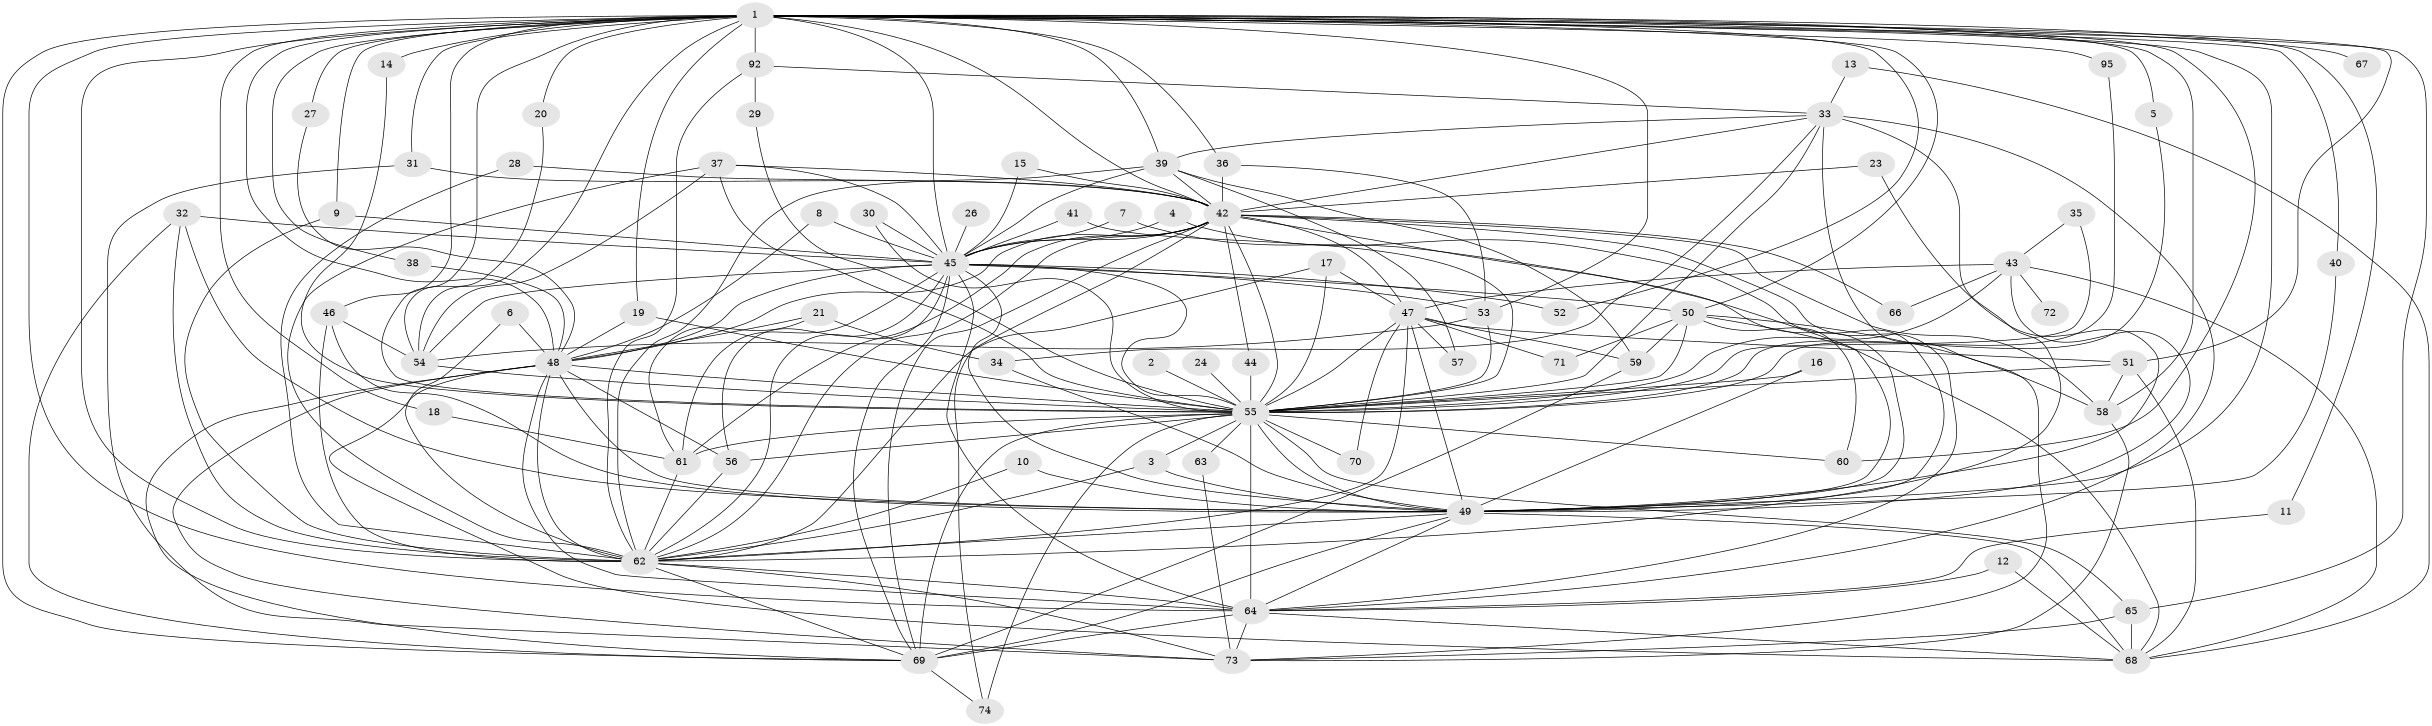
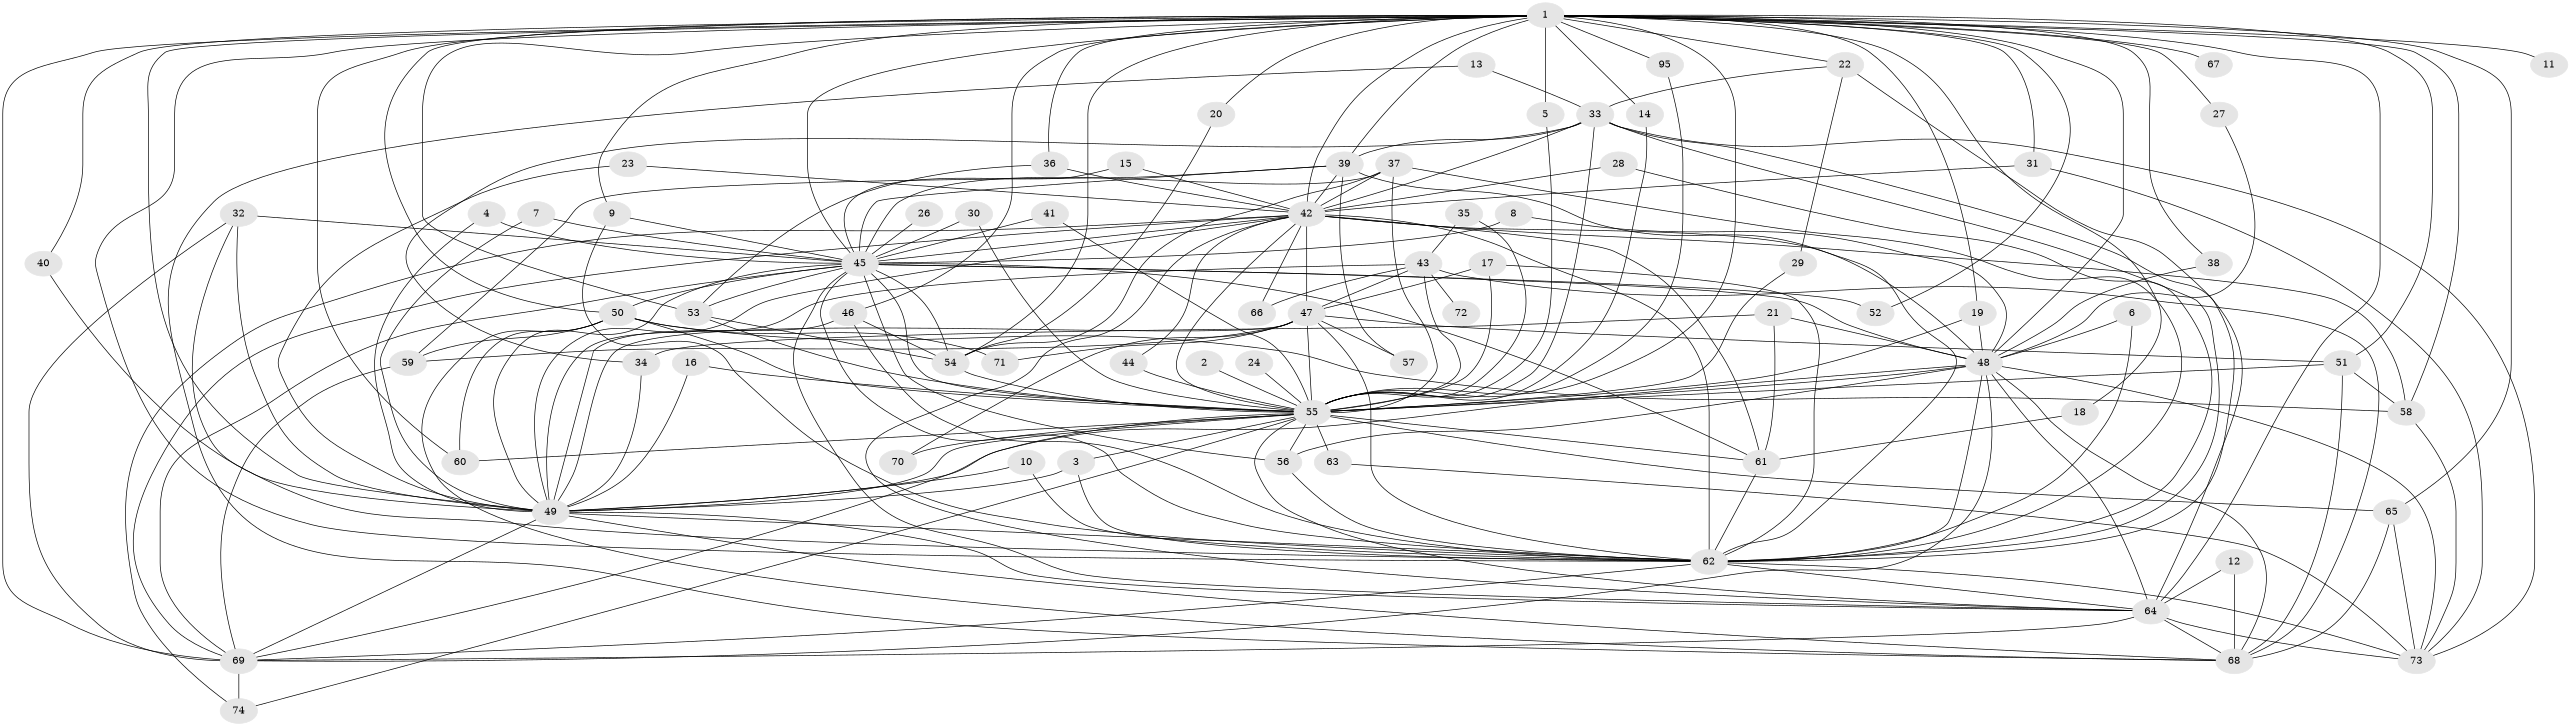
(755, 65) -> (1845, 65)
(1951, 573) -> none
